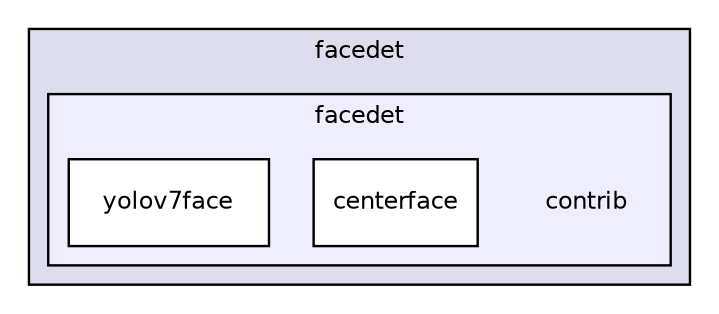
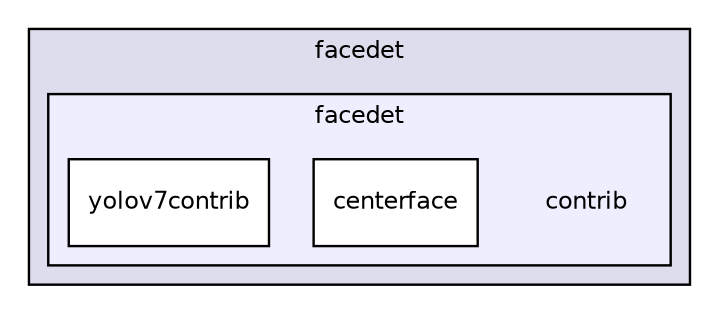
(169, 203) -> (169, 203)
